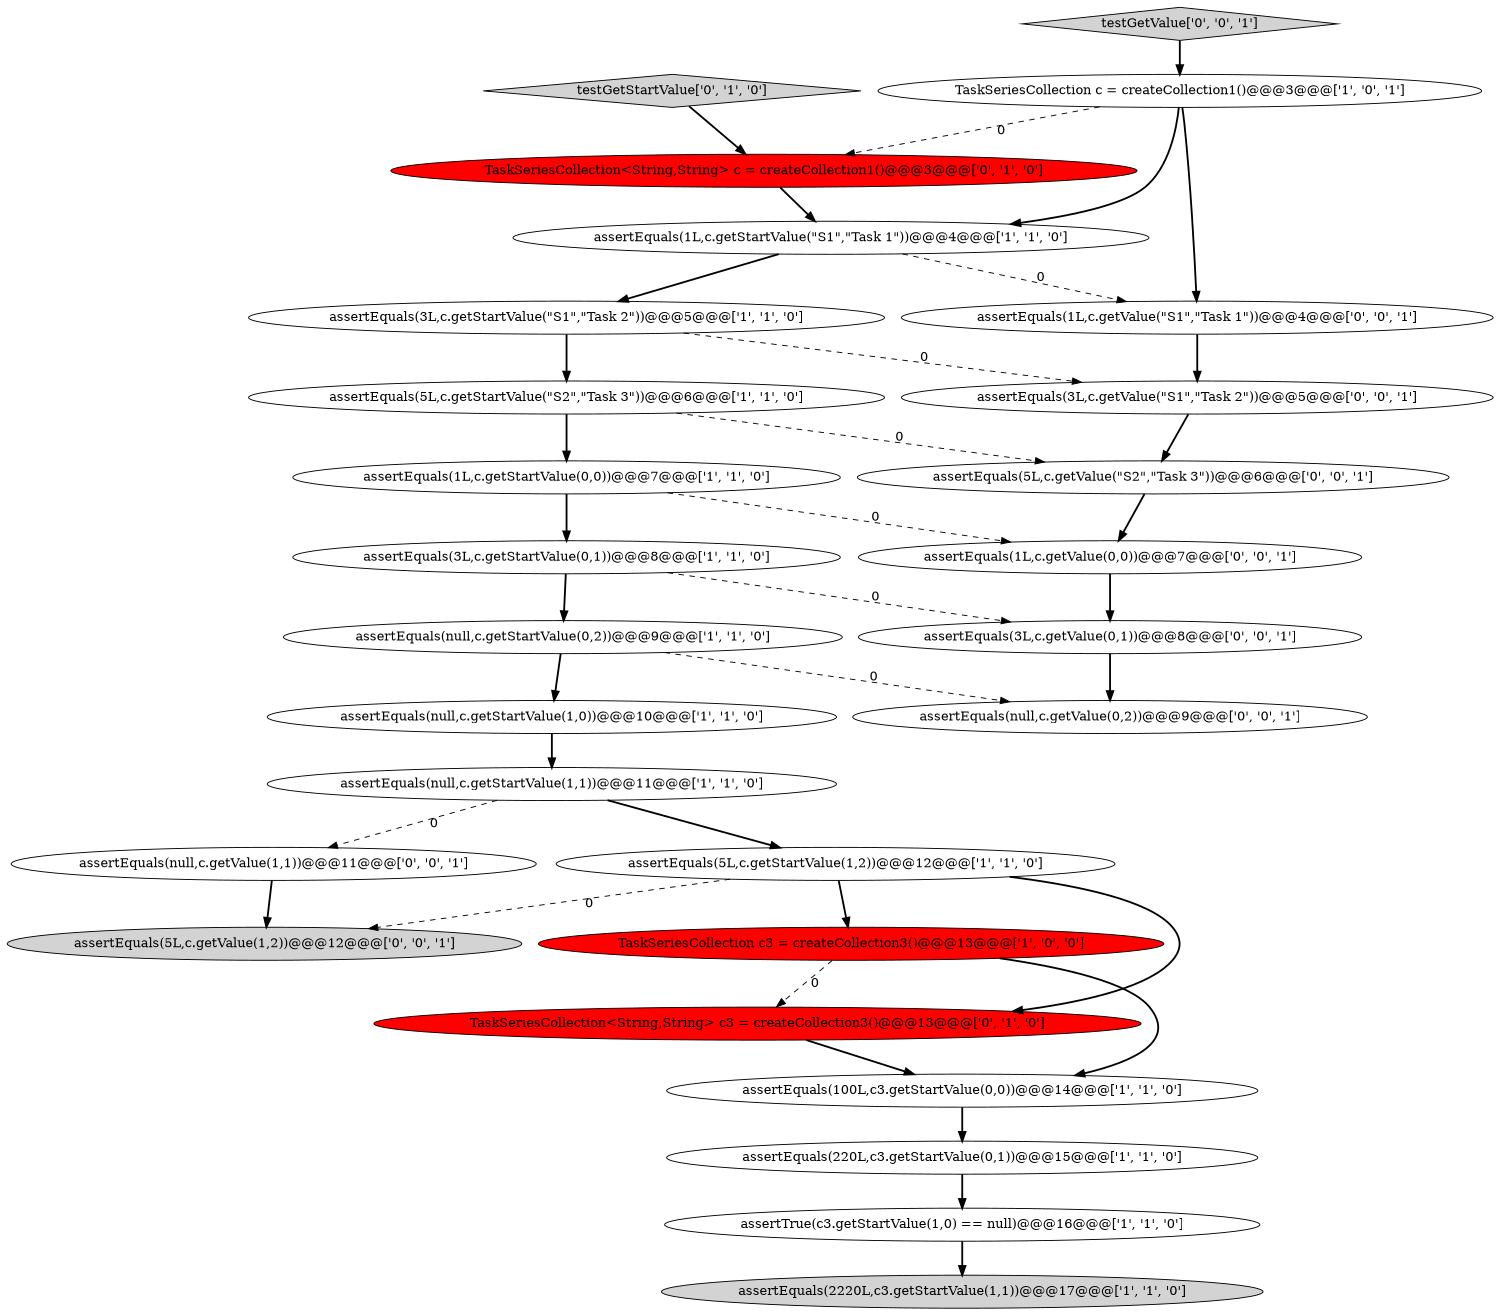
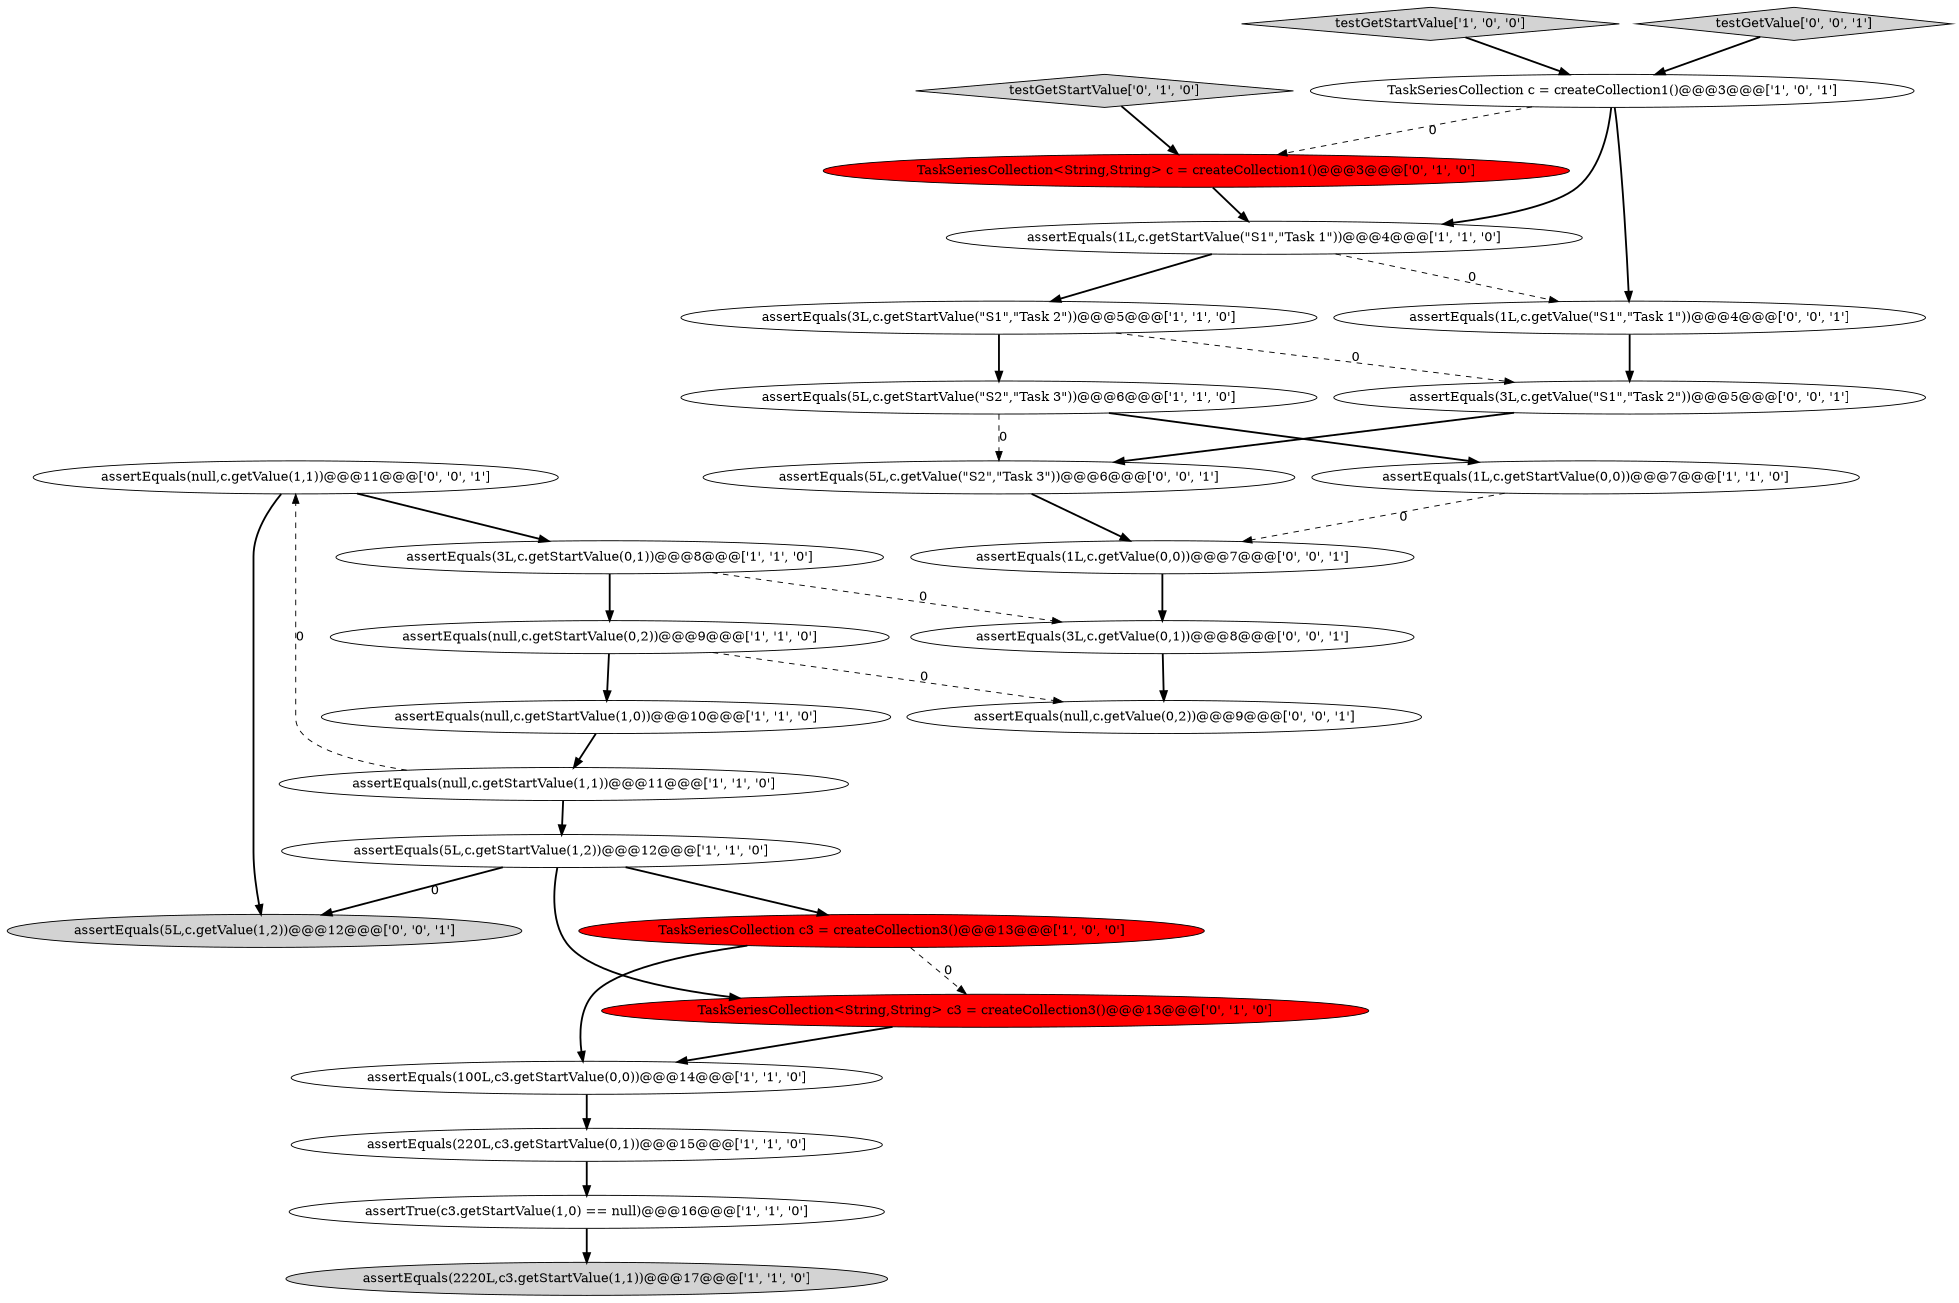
none -> (1430, 24)
(567, 513) -> (448, 516)
(554, 903) -> (417, 890)
